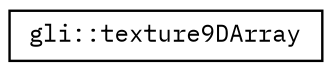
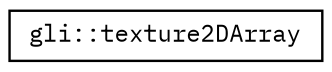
(166, 36) -> (166, 36)
